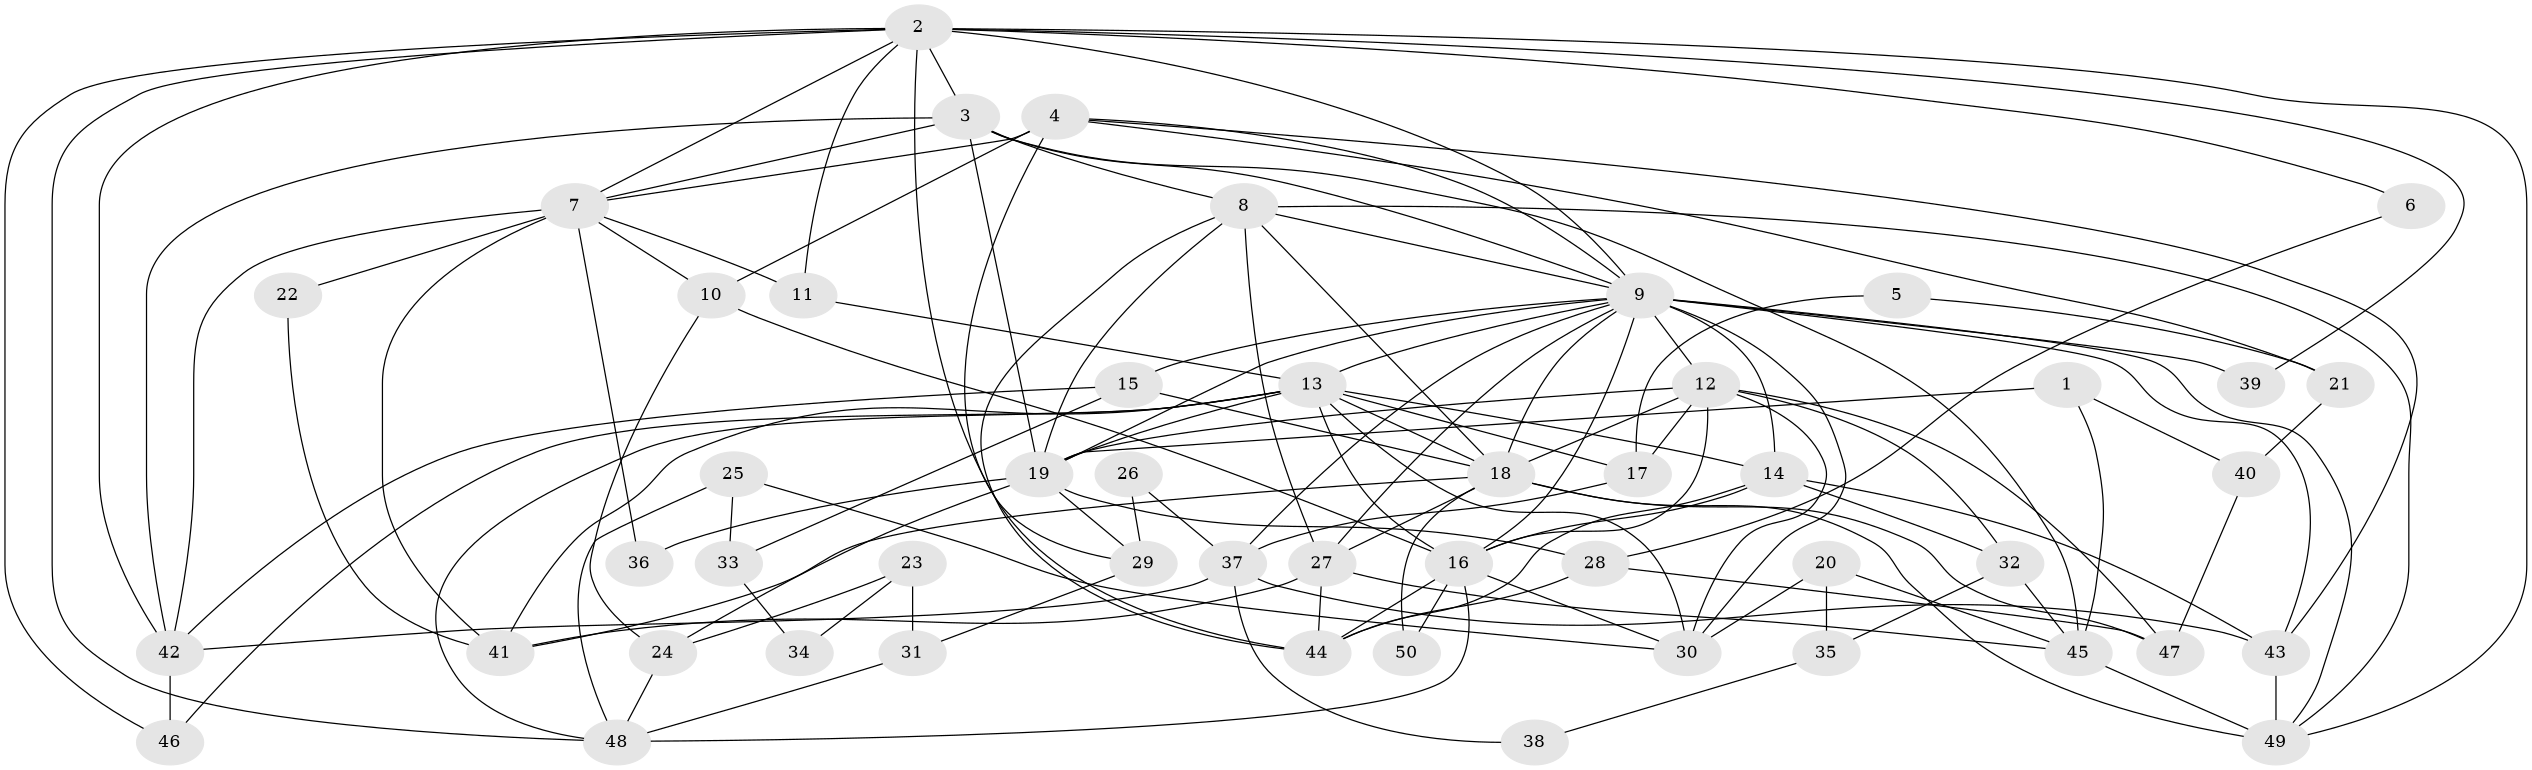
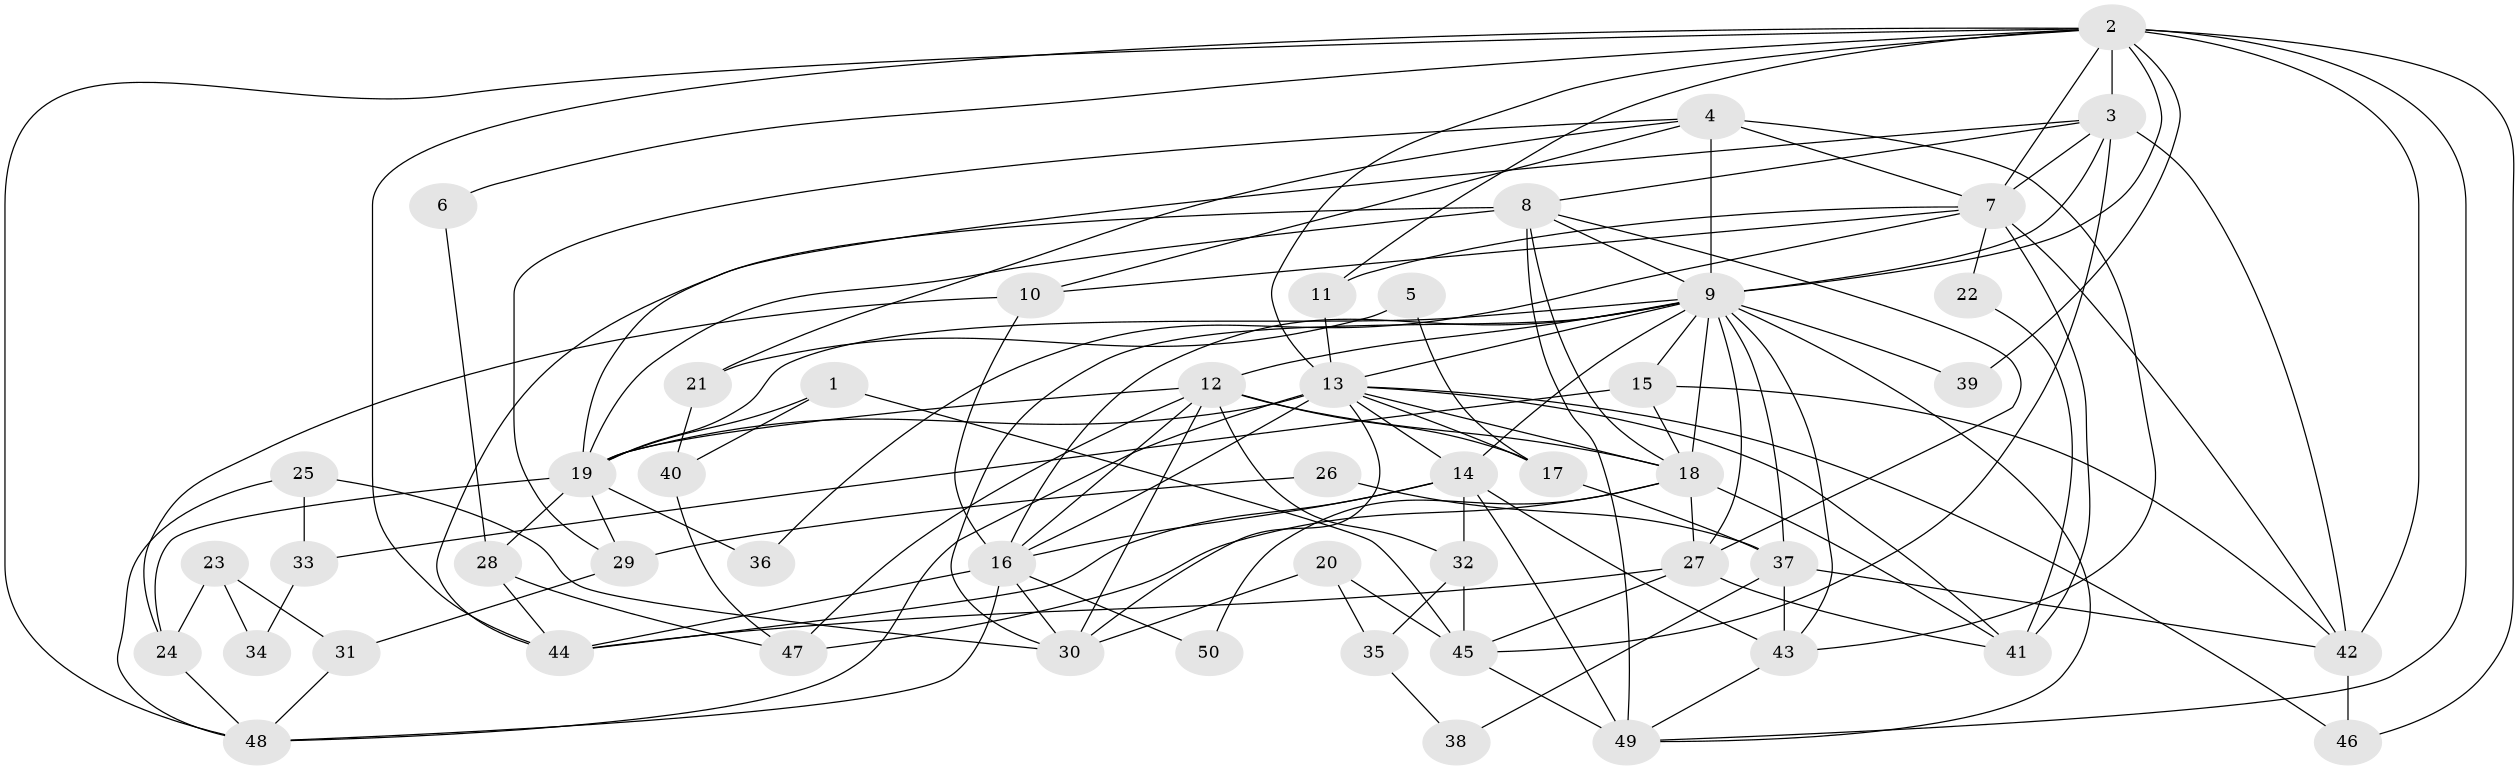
none -> (1593, 84)
(1900, 572) -> (1549, 607)
